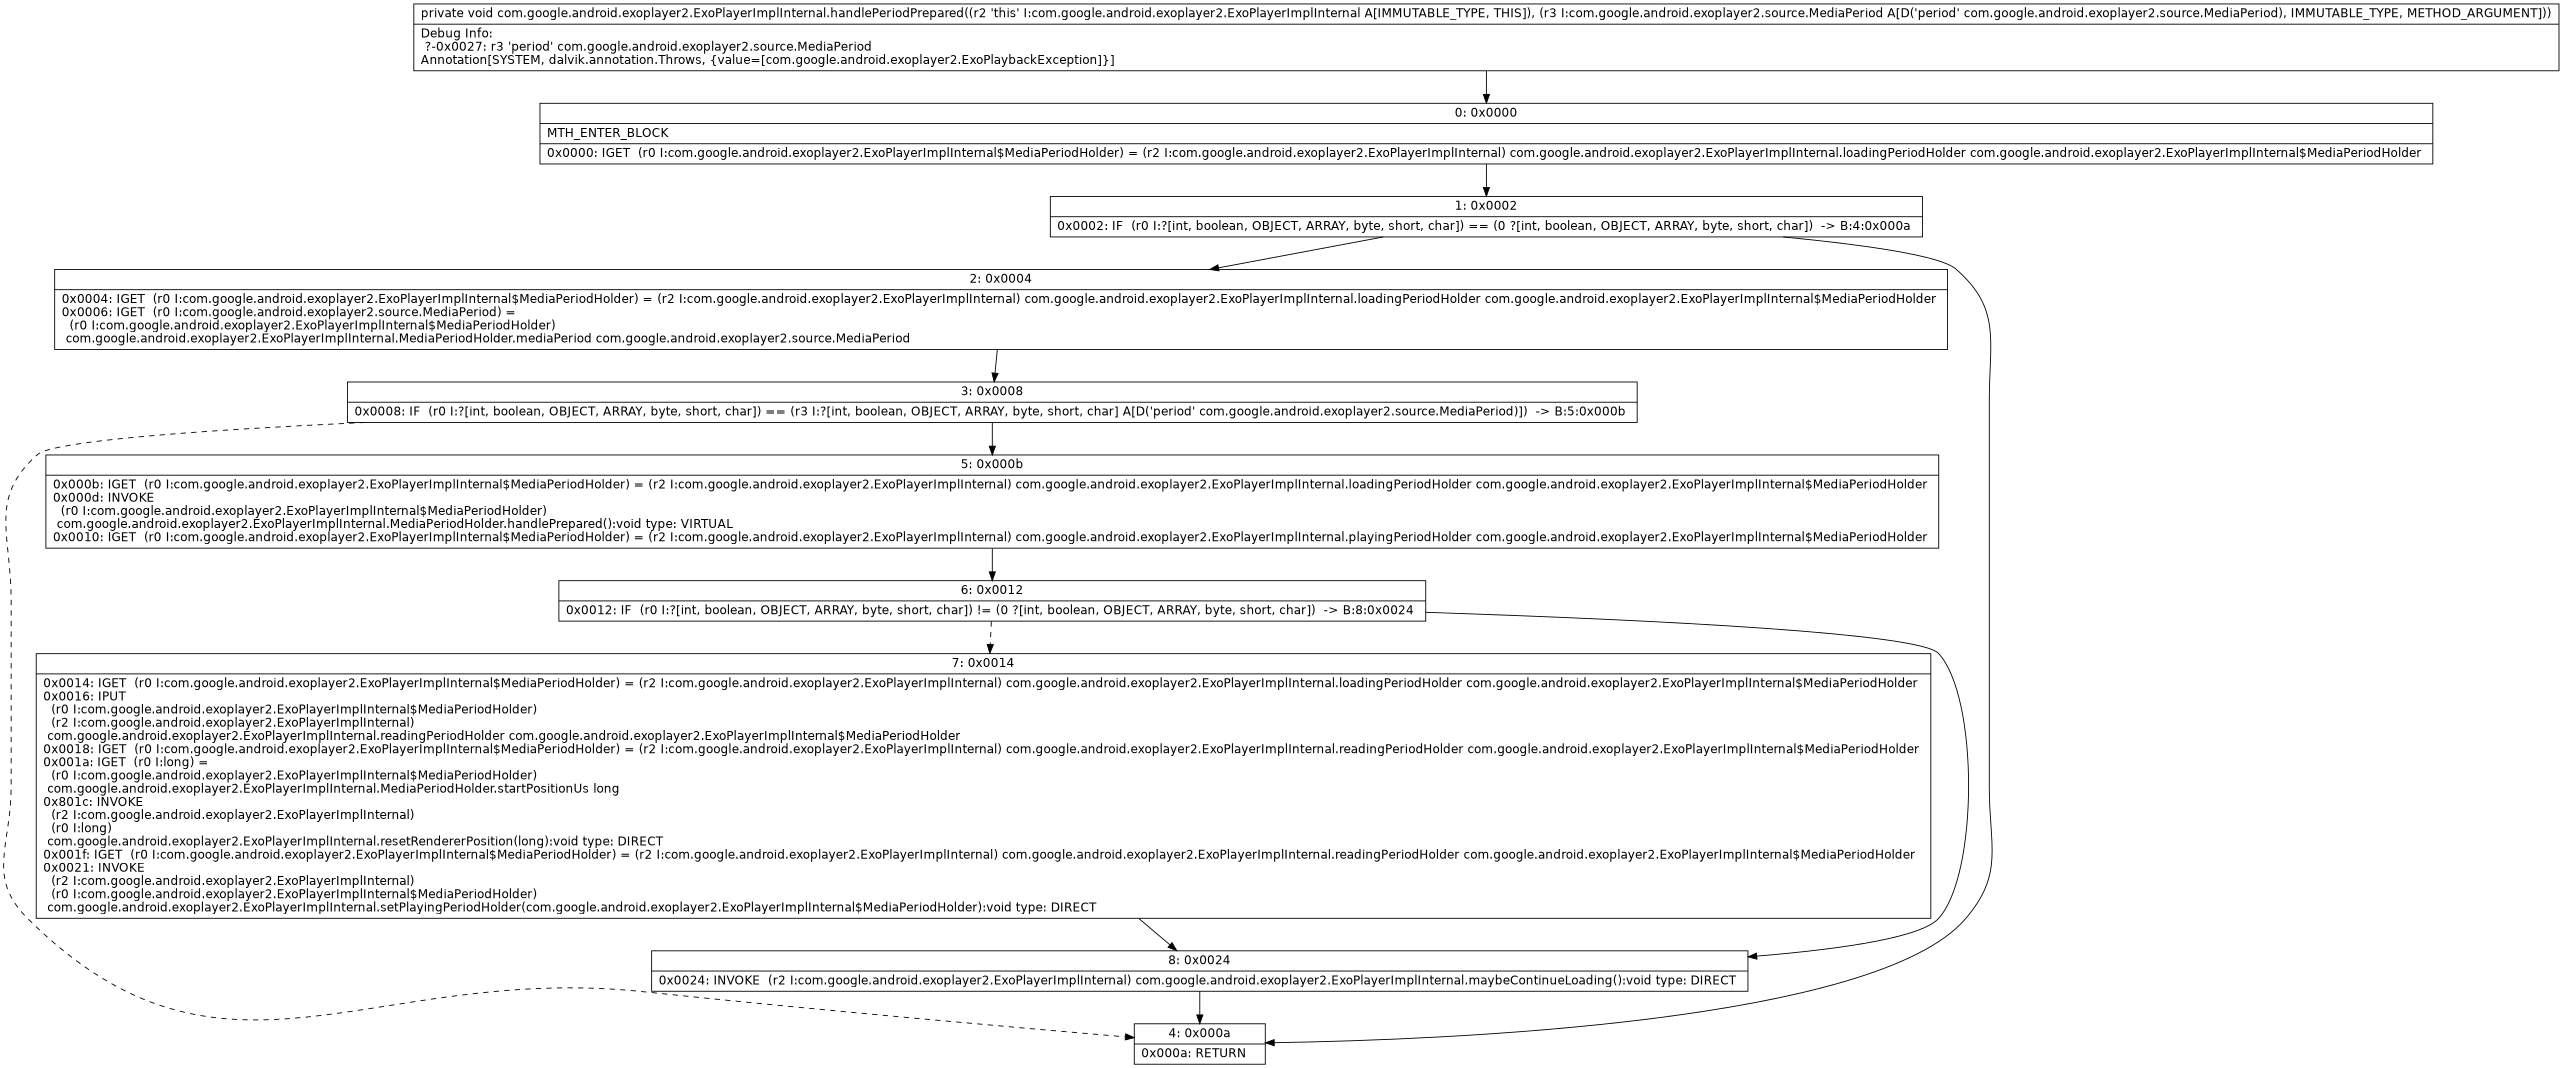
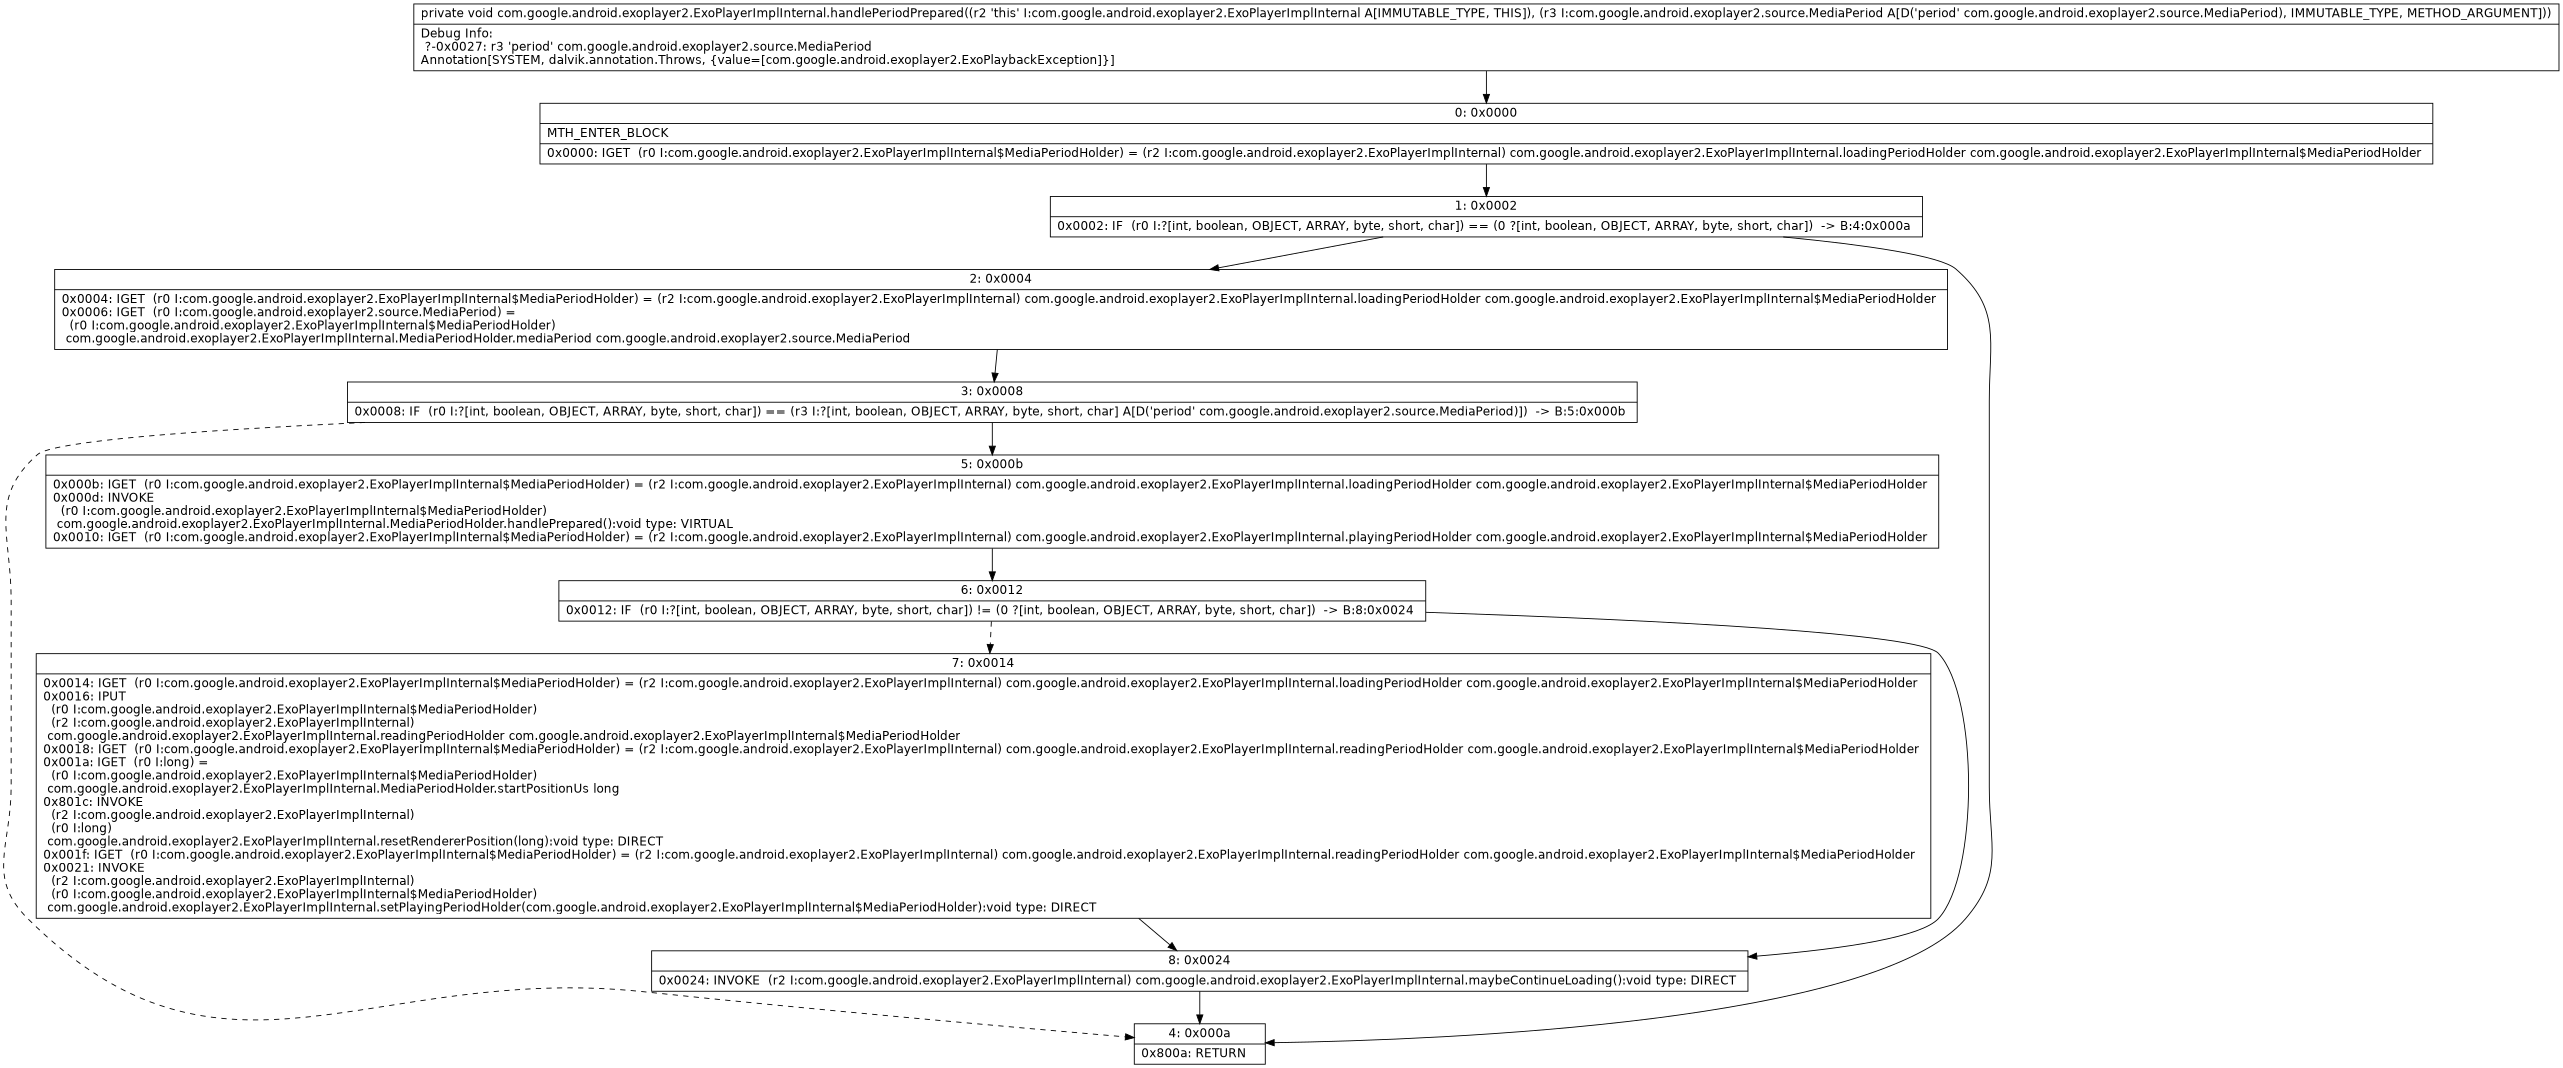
(1200, 1054) -> (1200, 1054)
